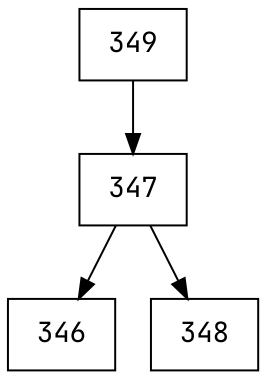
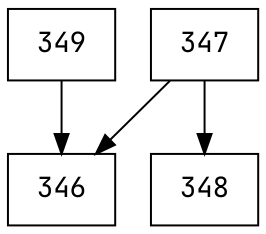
(133, 107) -> (62, 107)
